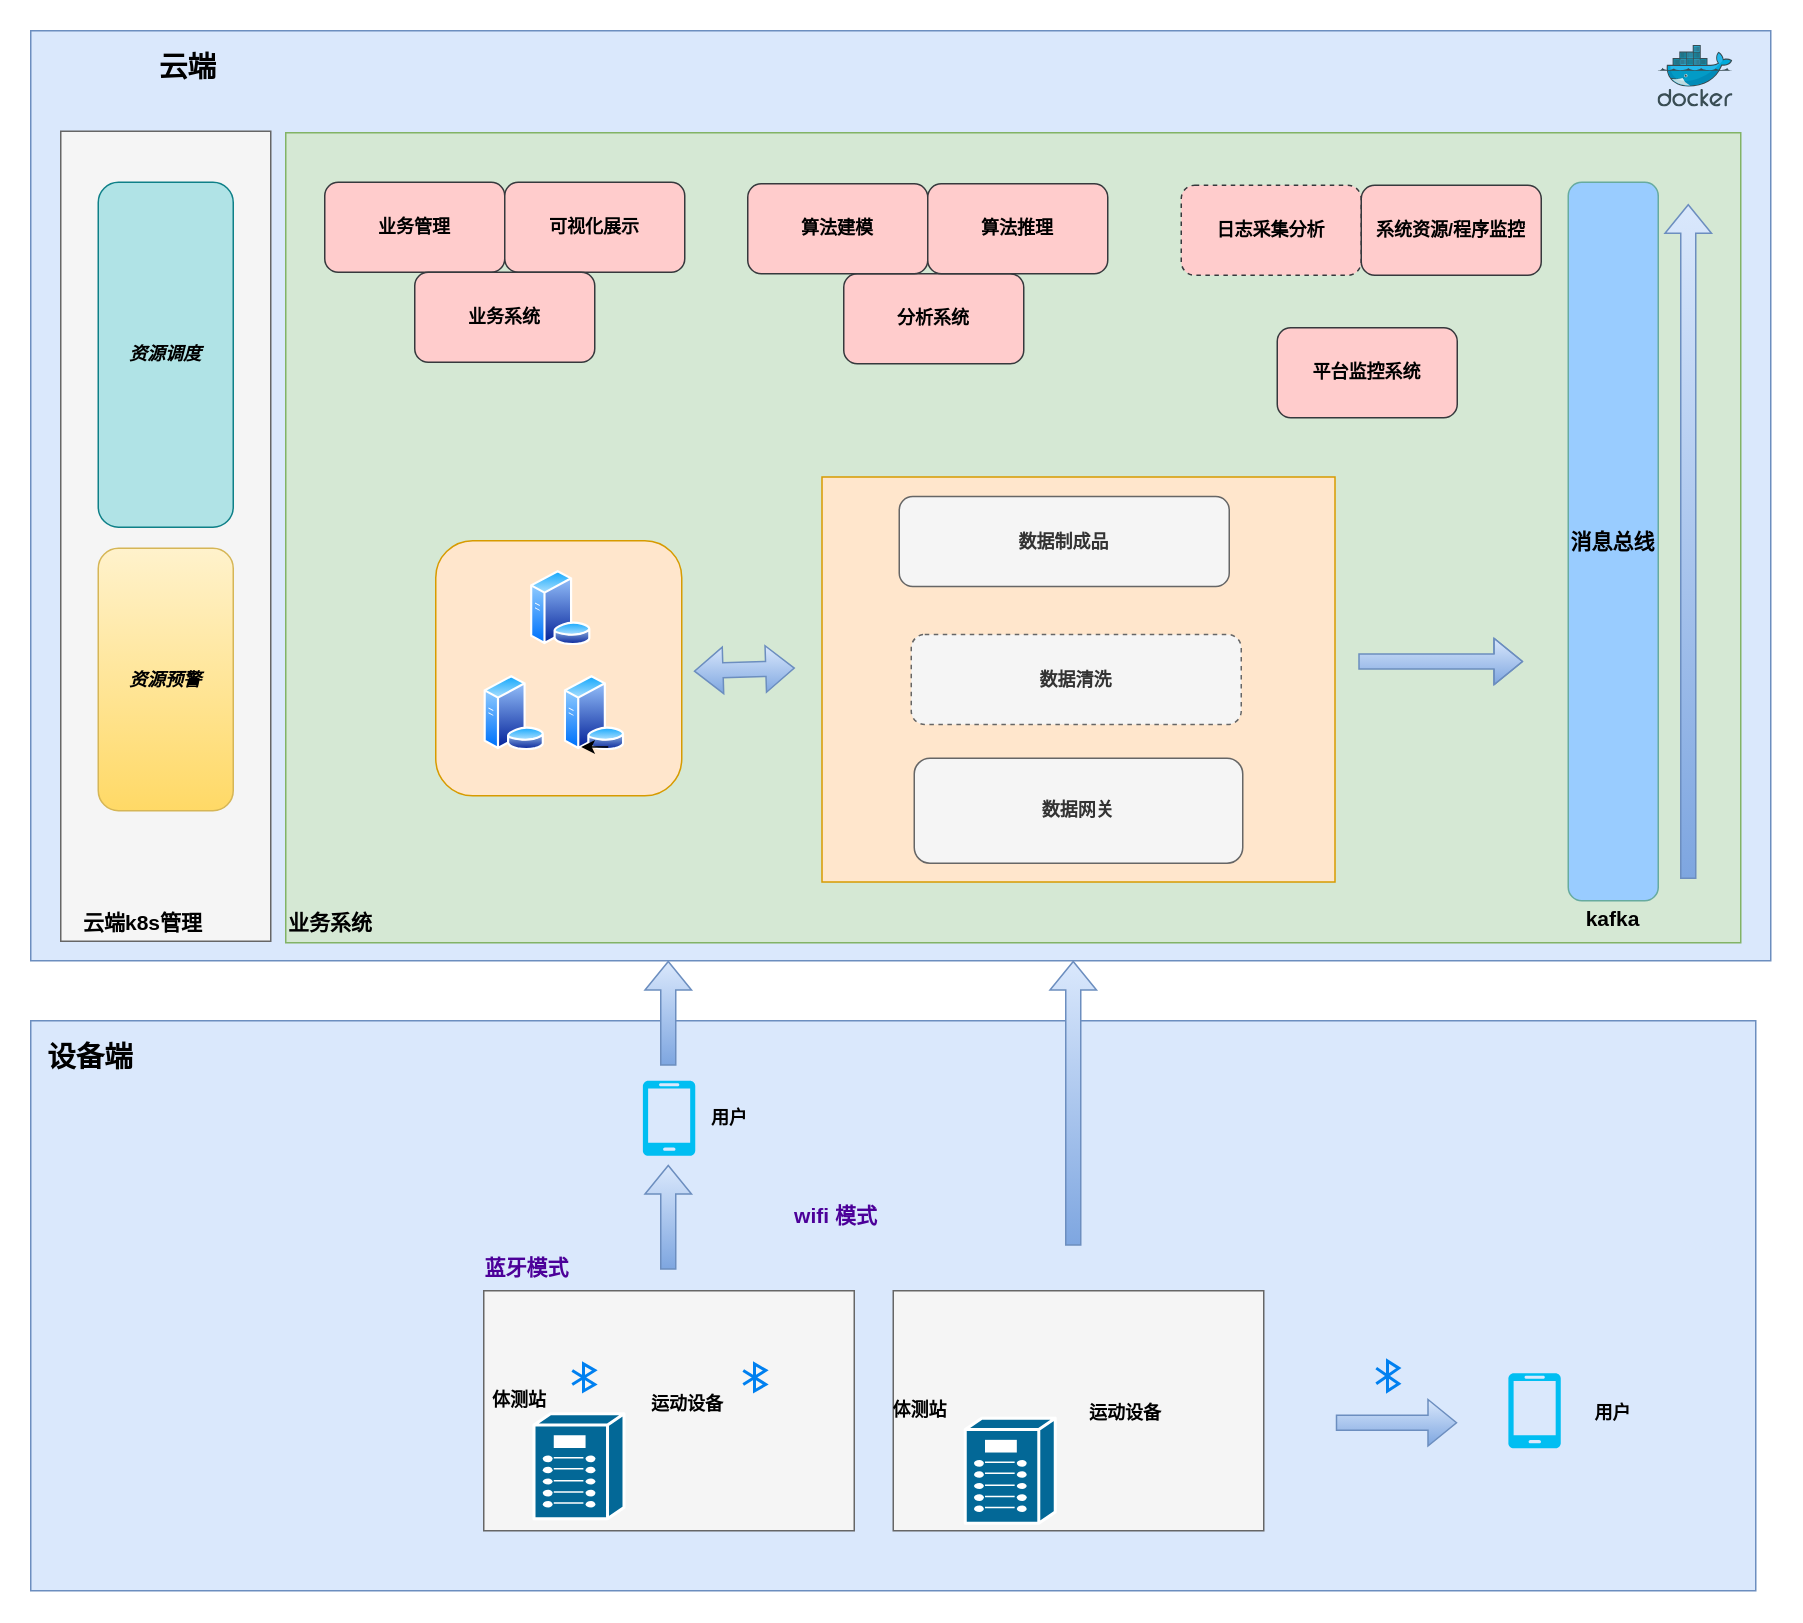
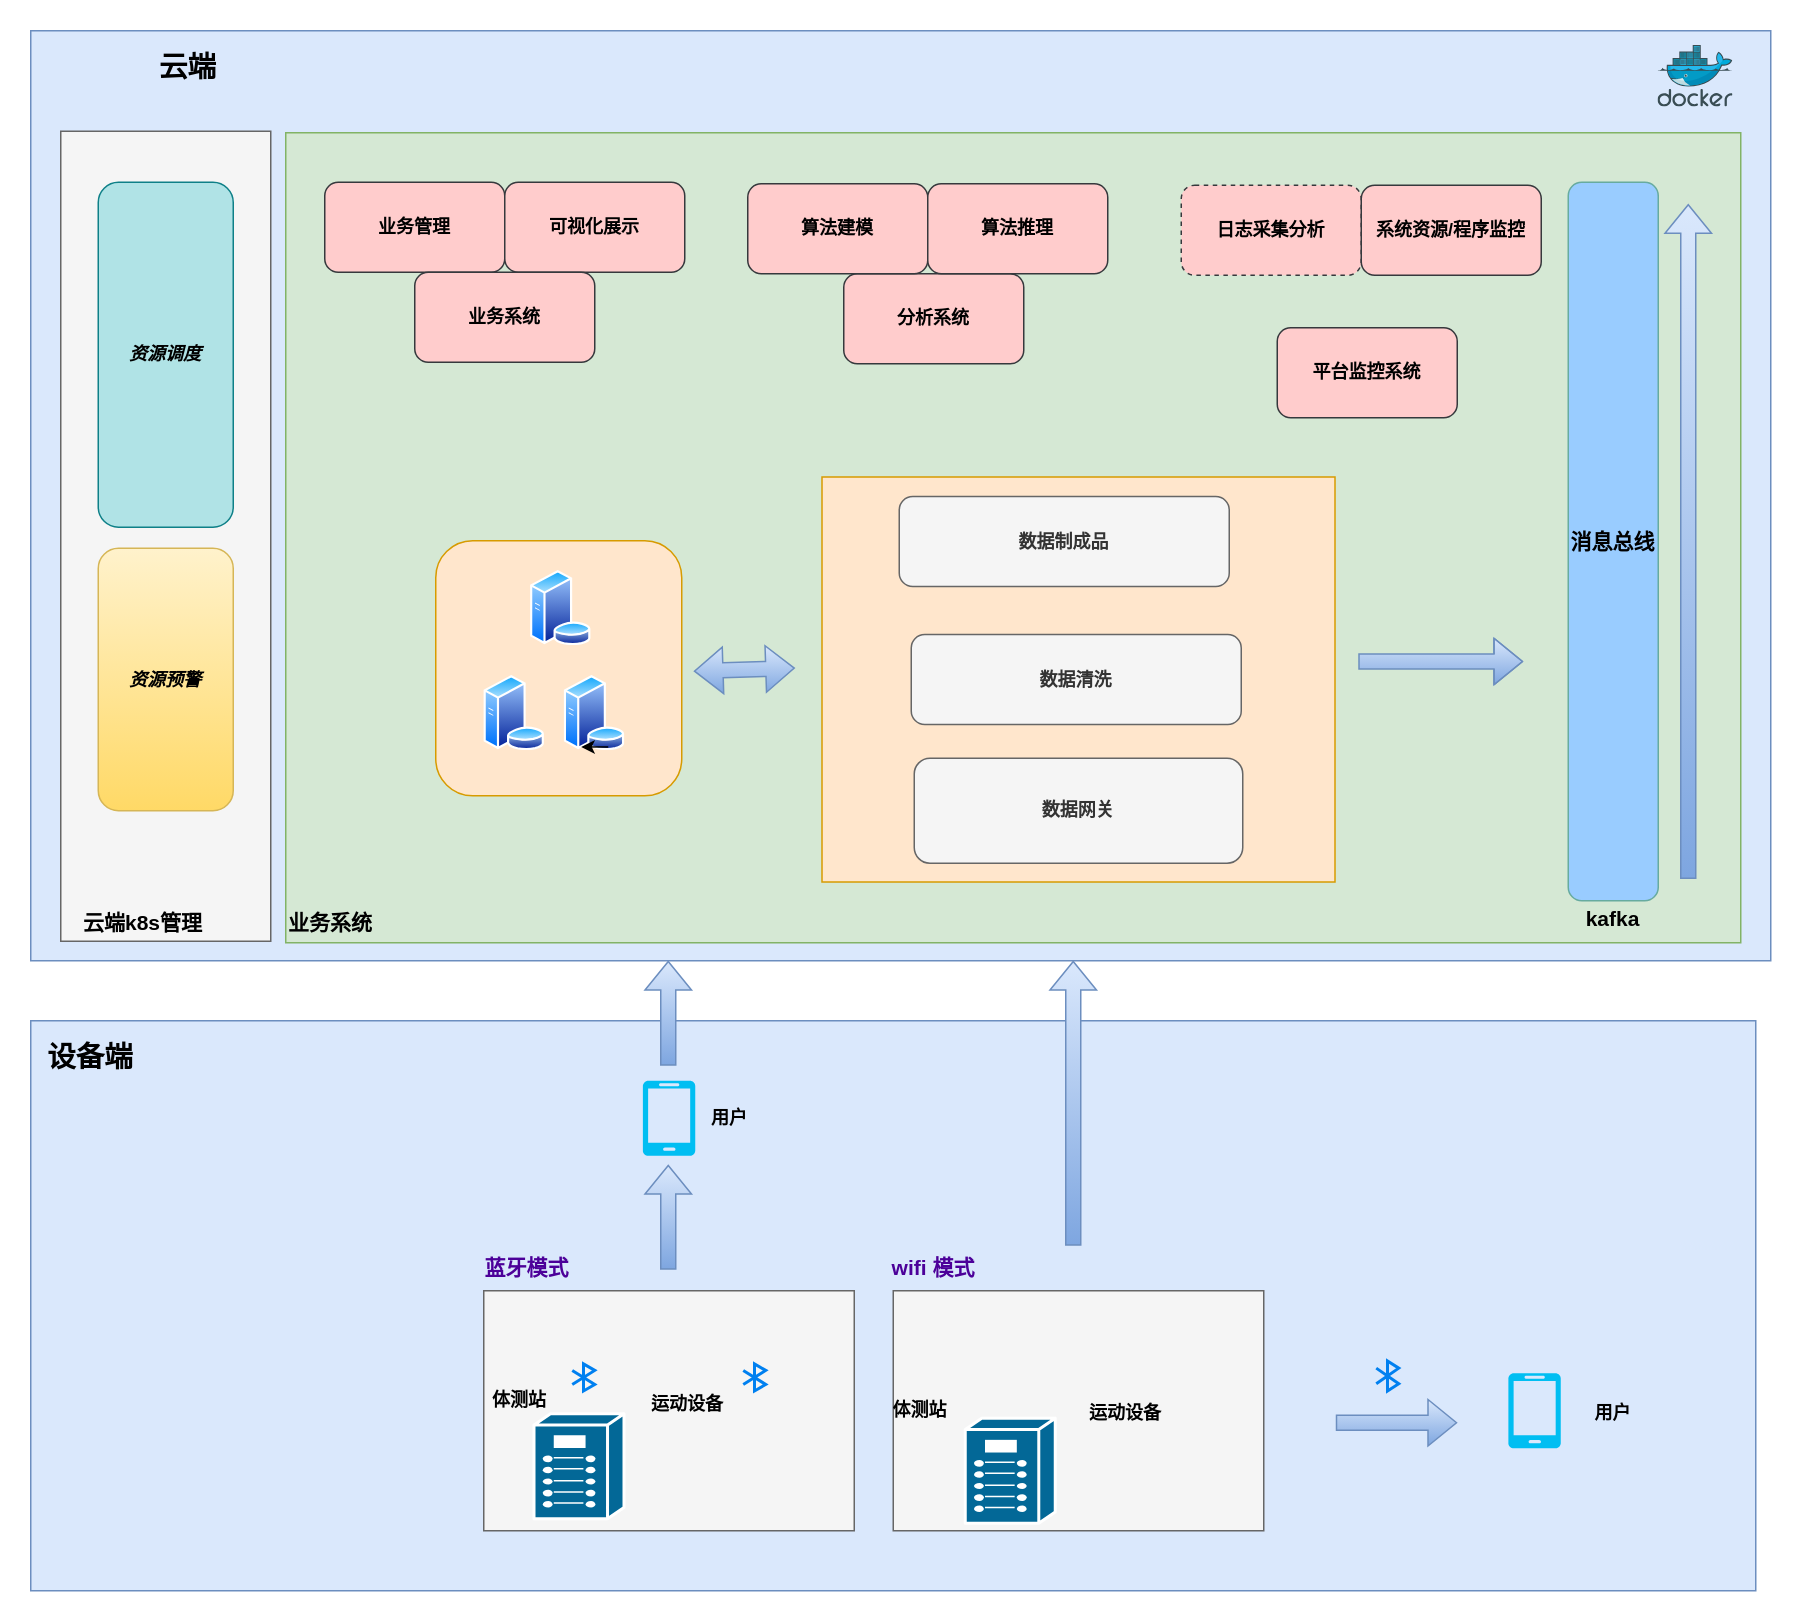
(1076, 680) -> (1076, 680)
(836, 1216) -> (934, 1268)
